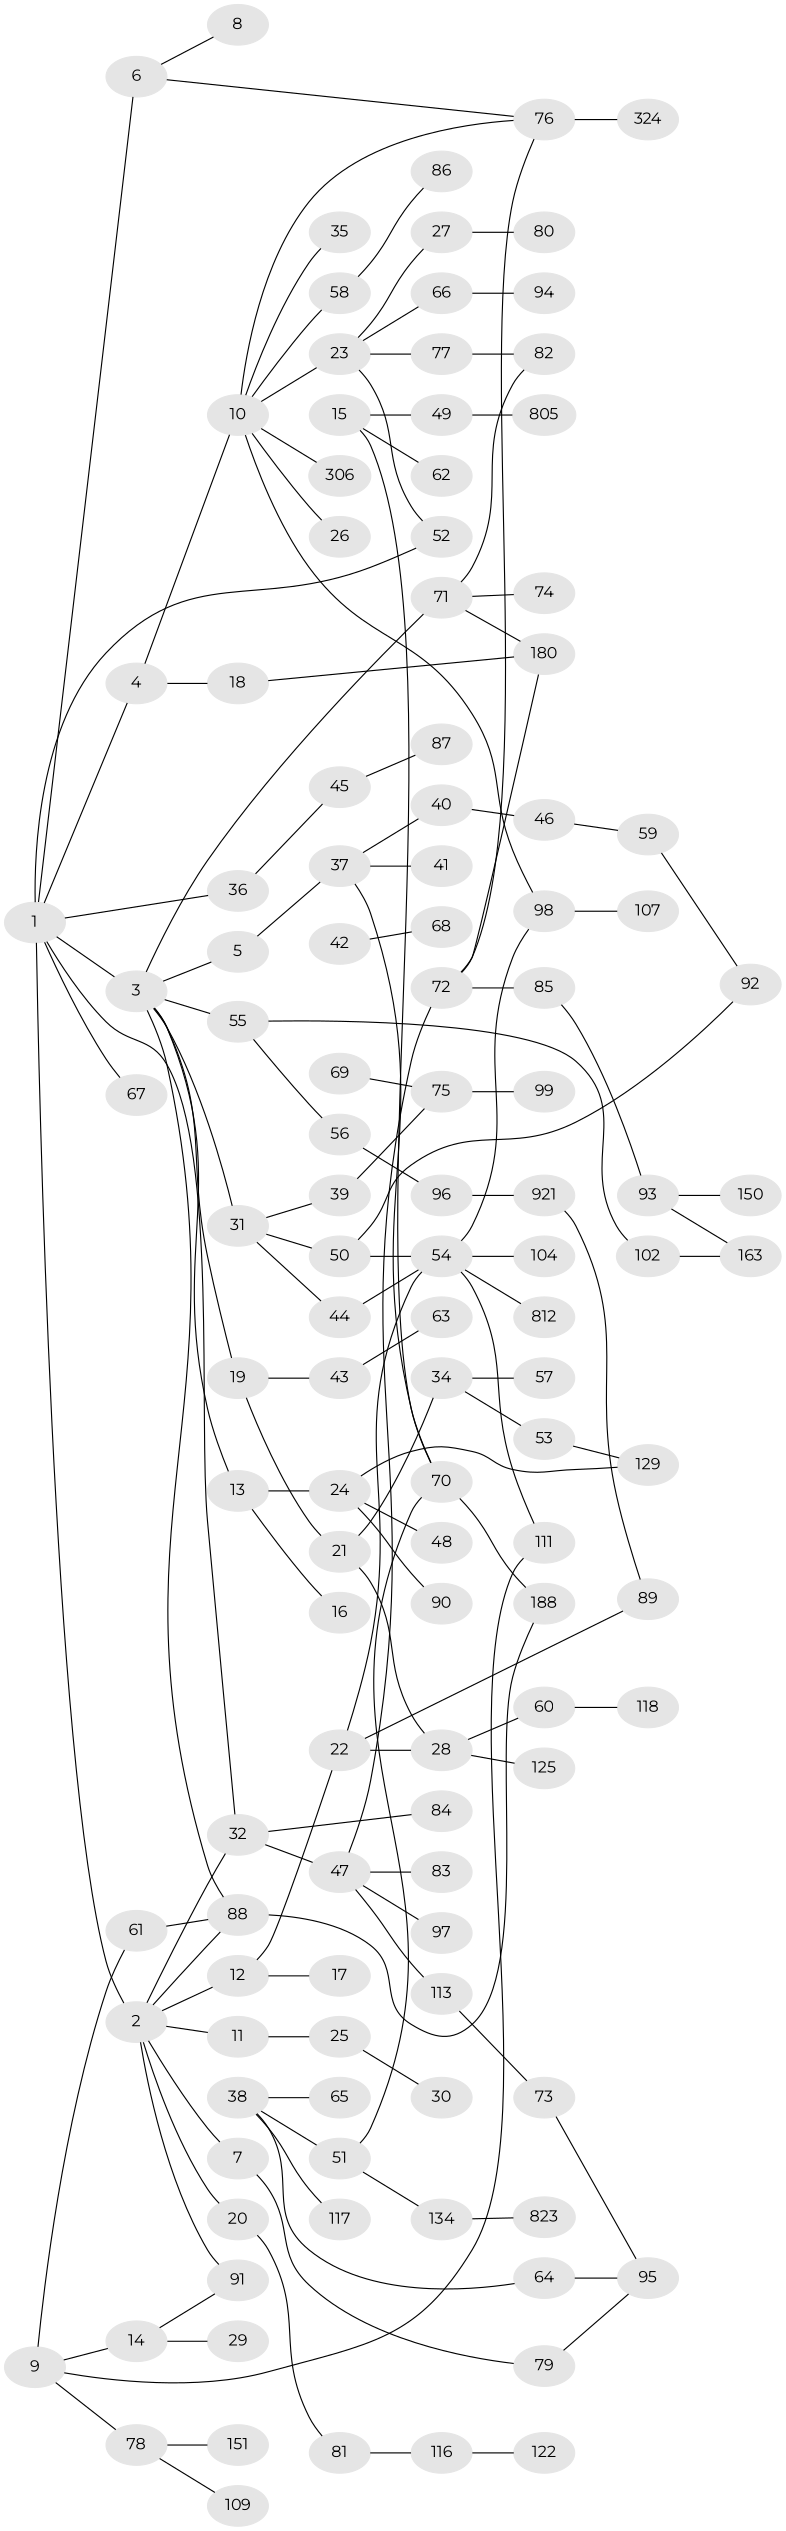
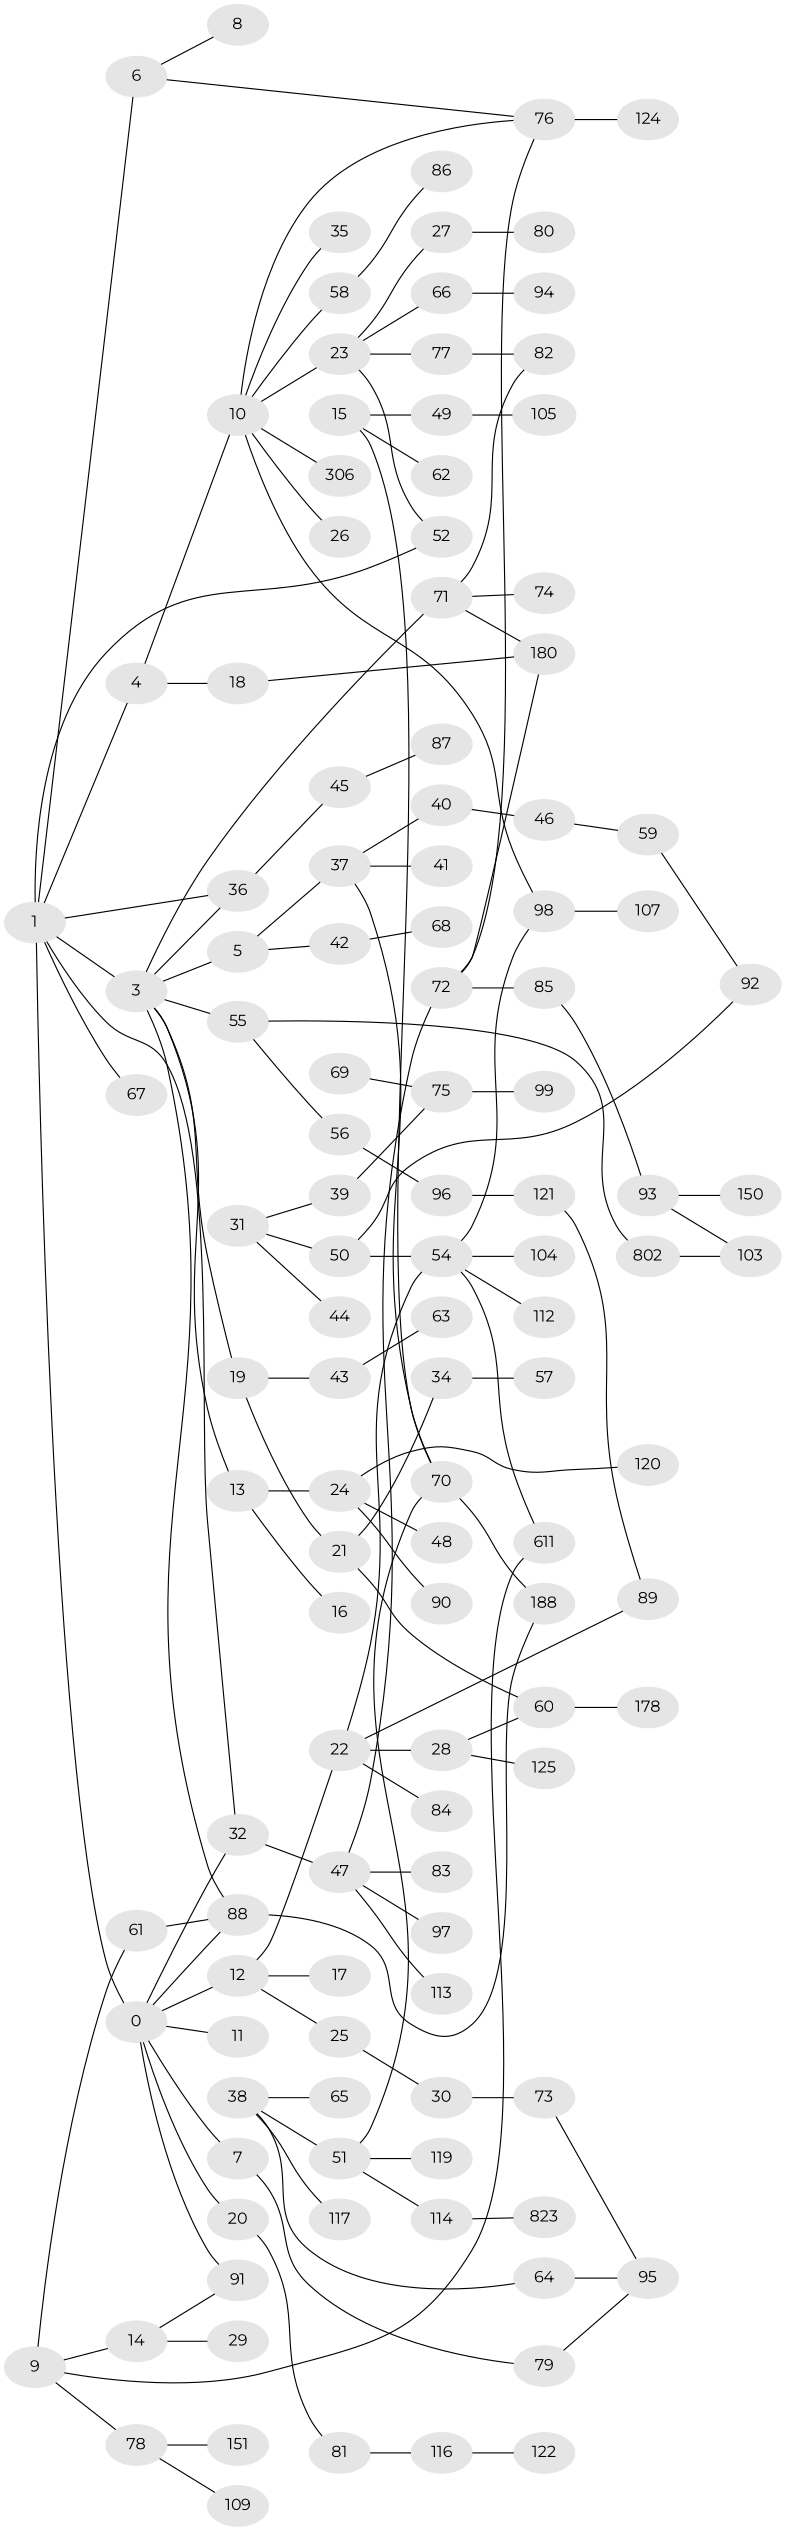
(648, 120) -> (648, 120)
(544, 415) -> (544, 415)
none -> (289, 948)
(201, 1104) -> (187, 941)
(544, 1195) -> (544, 1195)
(648, 1256) -> (648, 1256)
(751, 1256) -> (751, 1256)
(377, 1295) -> none
(544, 1317) -> (544, 1317)
(544, 1439) -> none
(648, 1465) -> (648, 1465)
(544, 1543) -> (544, 1543)
(394, 1664) -> (427, 1646)
(648, 1707) -> (648, 1707)
(340, 1823) -> (392, 1782)
(136, 2022) -> (136, 2022)
(289, 2037) -> (289, 2006)
(493, 2046) -> (493, 2098)
none -> (442, 2159)
(442, 2219) -> (442, 2219)
